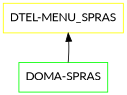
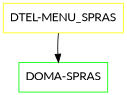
(69, 52) -> (58, 44)
